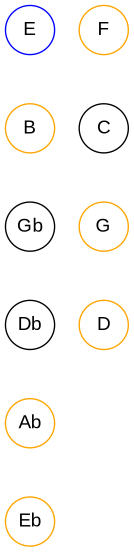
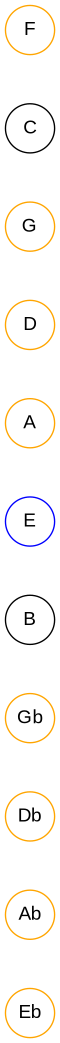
(30, 128) -> (30, 620)
(30, 227) -> (30, 718)
(30, 325) -> (30, 816)
none -> (30, 423)
